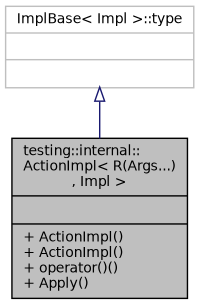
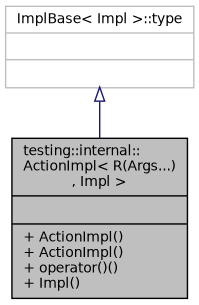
(56, 284) -> (52, 284)
